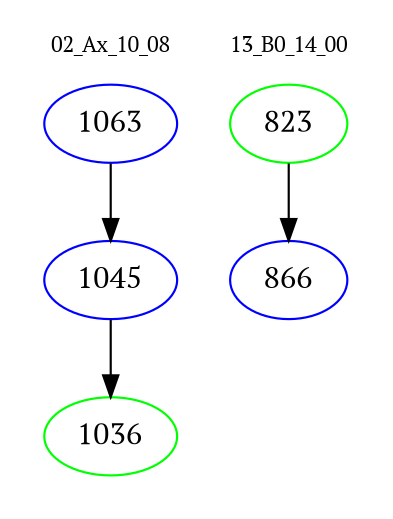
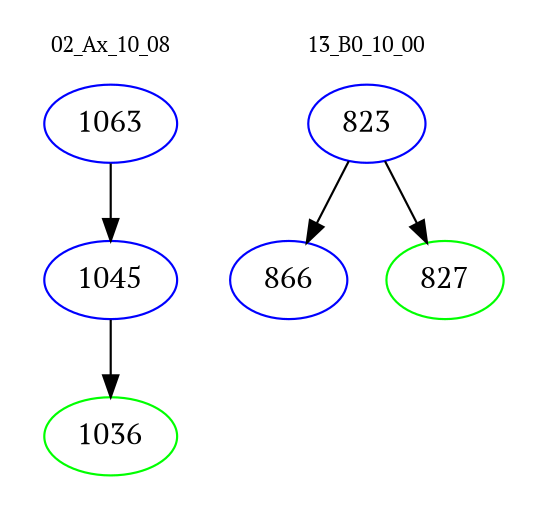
(290, 47) -> (367, 47)
(289, 124) -> (367, 124)
none -> (445, 280)
